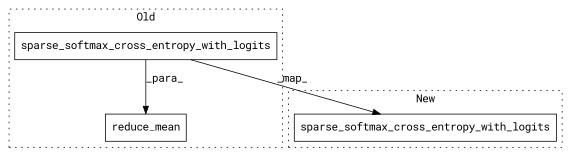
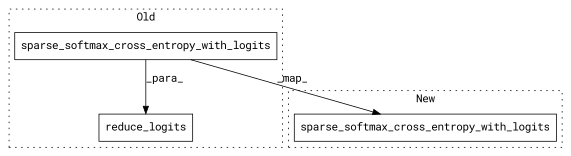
(146, 128) -> (146, 128)
